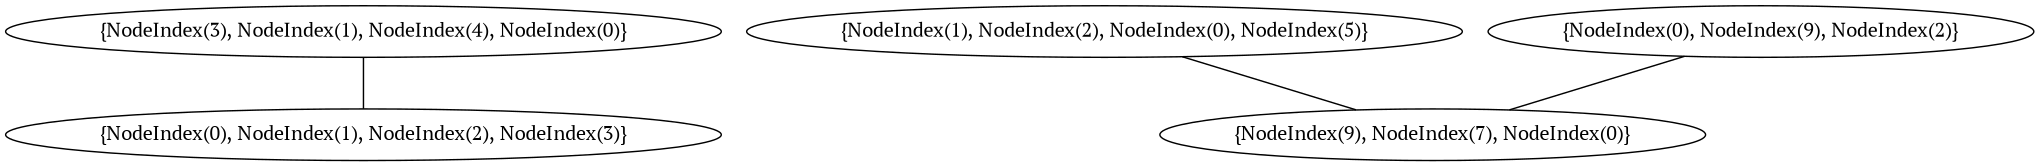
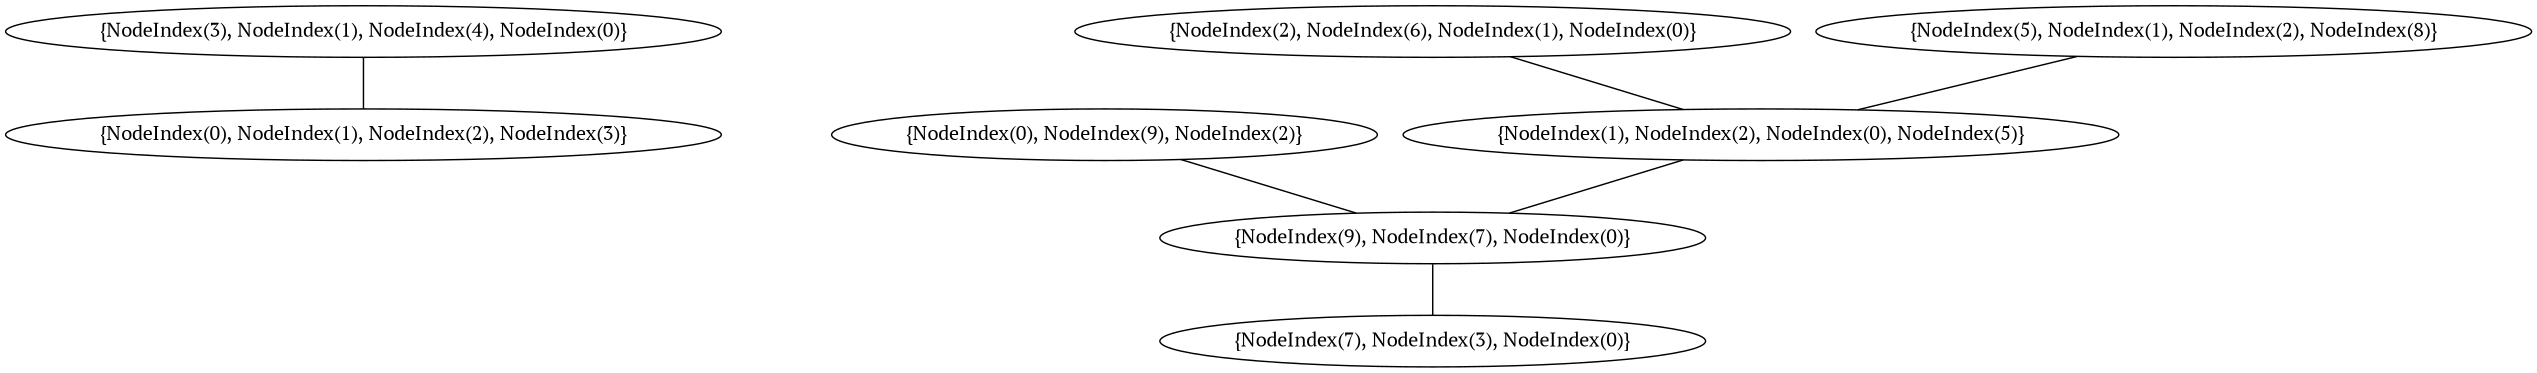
none -> (1433, 32)
none -> (2174, 32)
none -> (1433, 341)
